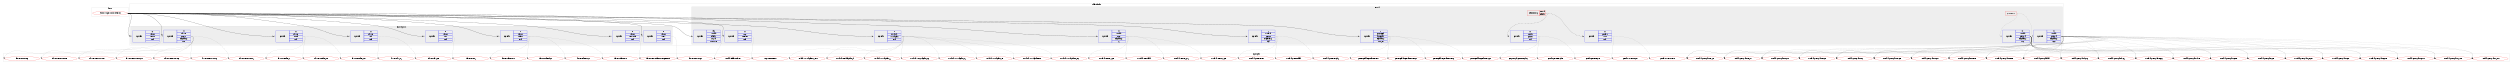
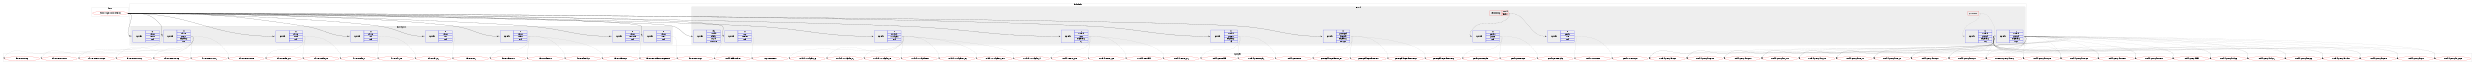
(845, 59) -> (1032, 59)
(882, 59) -> none
(920, 59) -> (808, 59)
(1518, 59) -> (1556, 59)
(1855, 59) -> (2004, 59)
